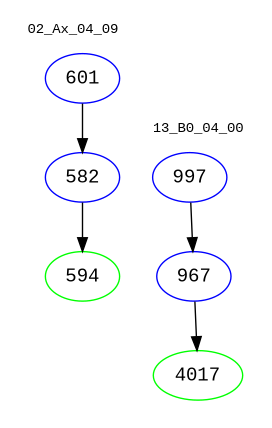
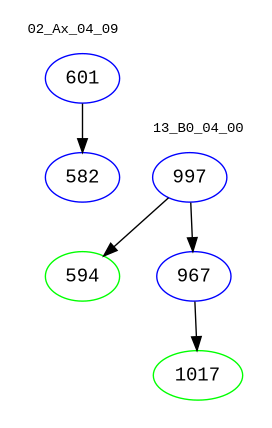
(82, 220) -> (151, 214)
(198, 375) -> (198, 375)
